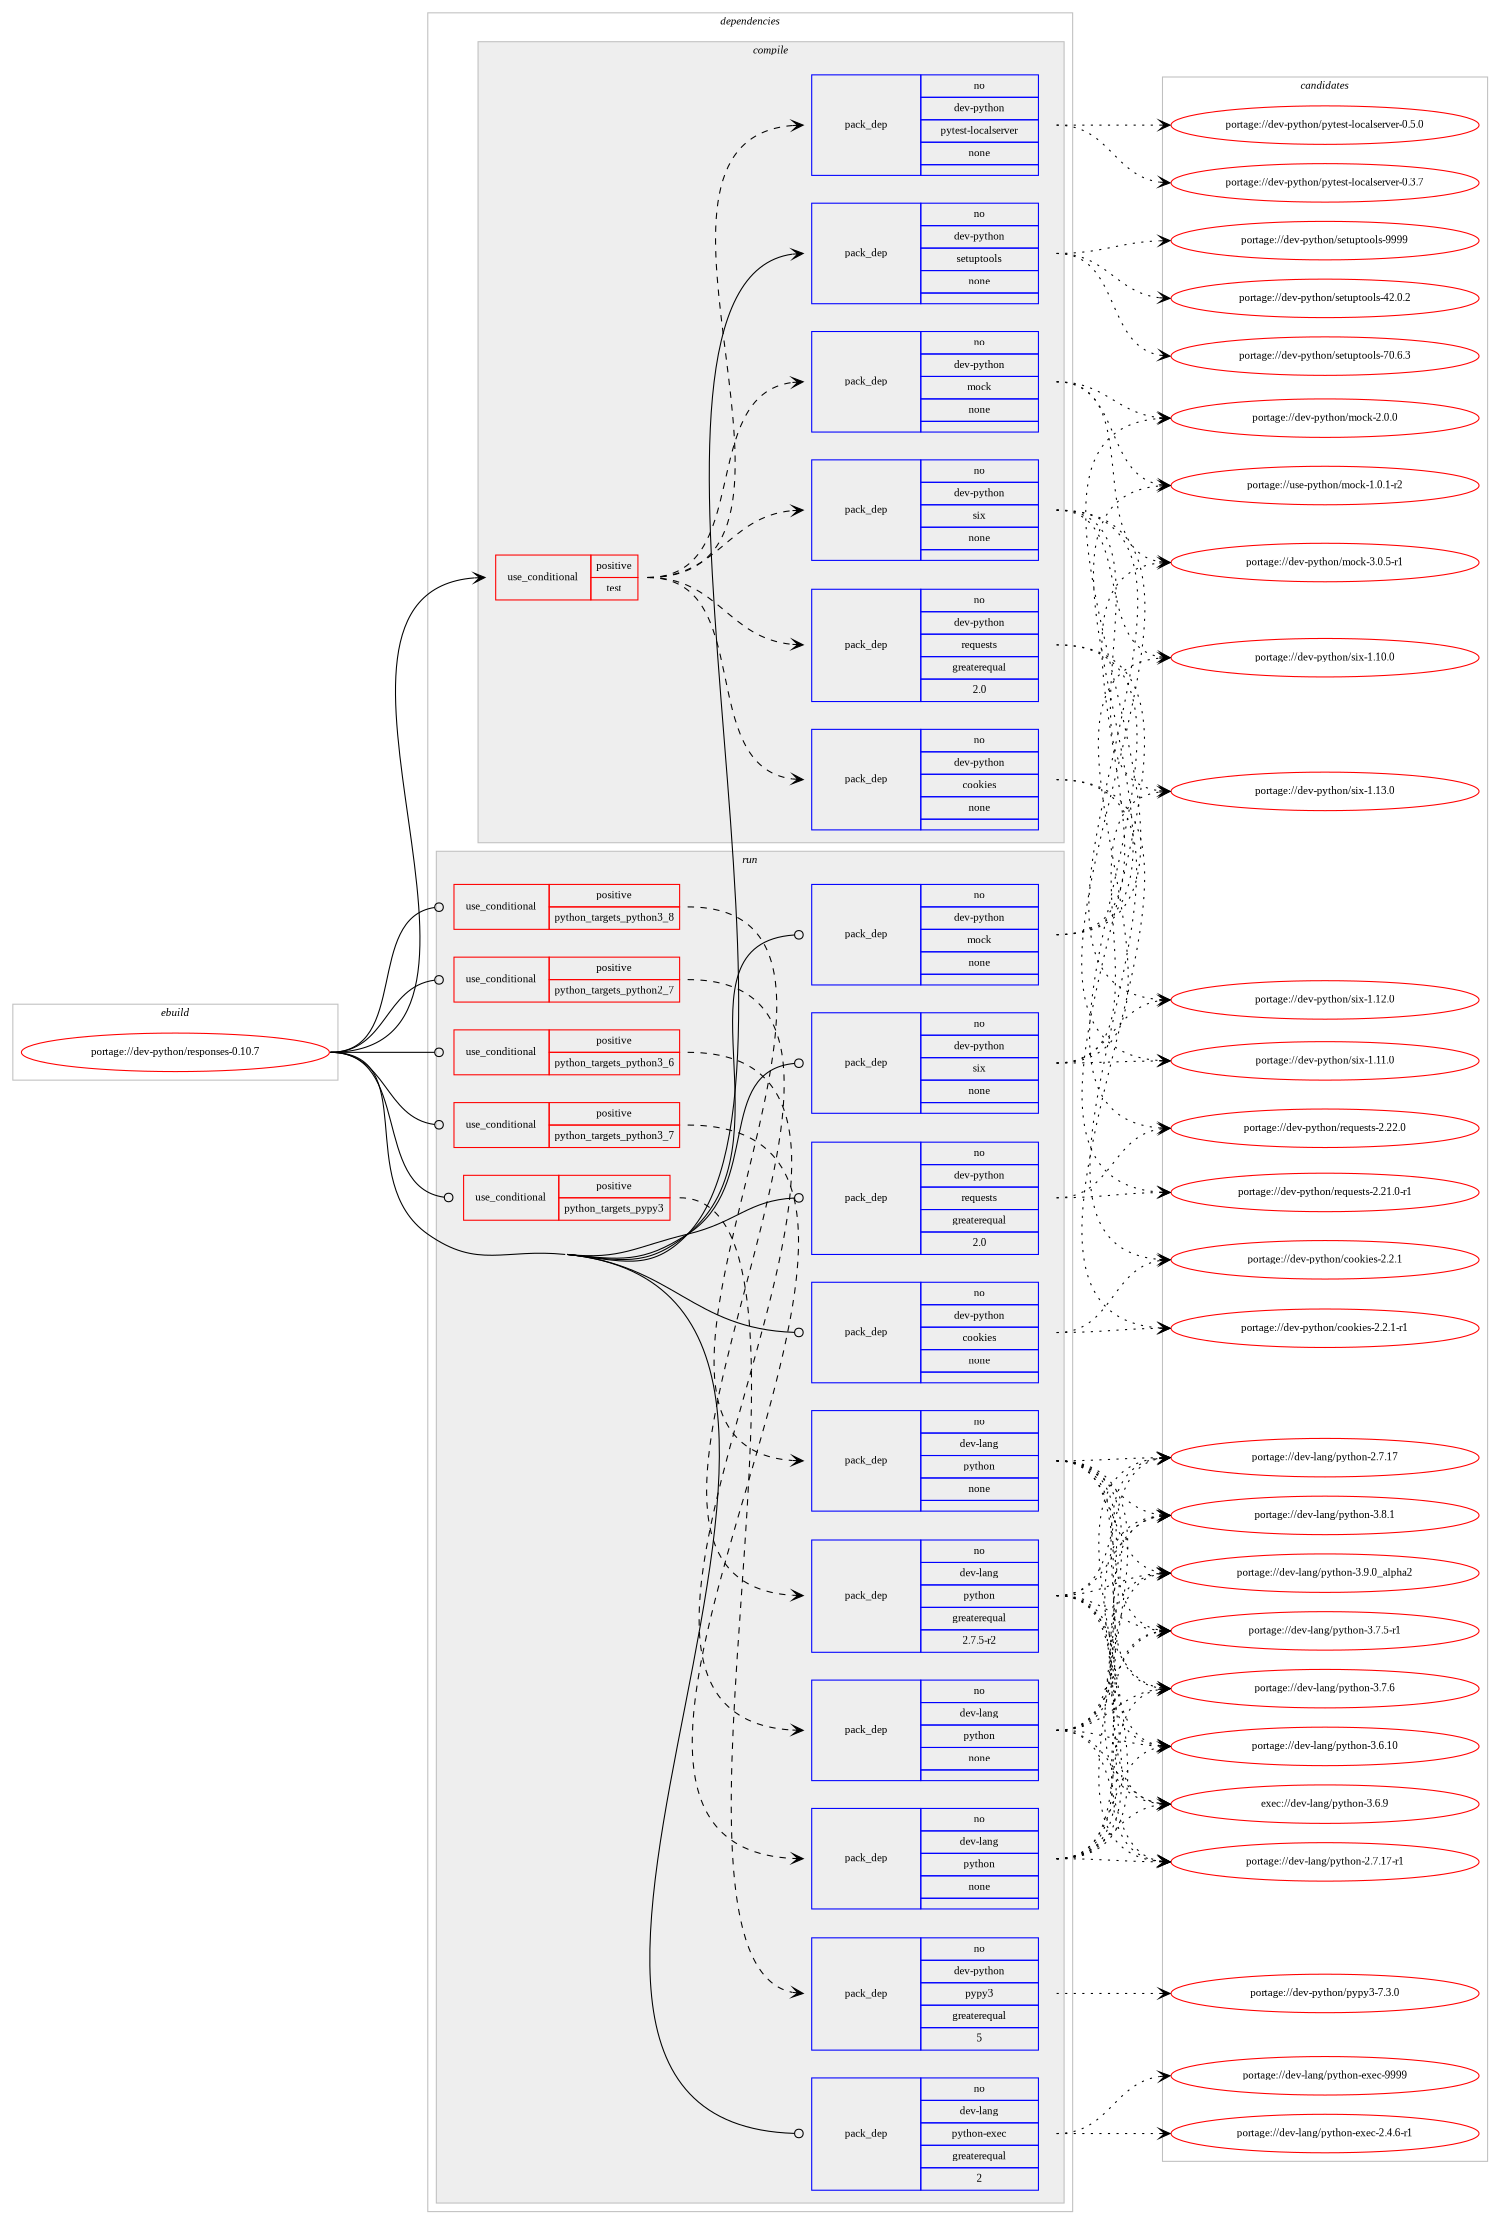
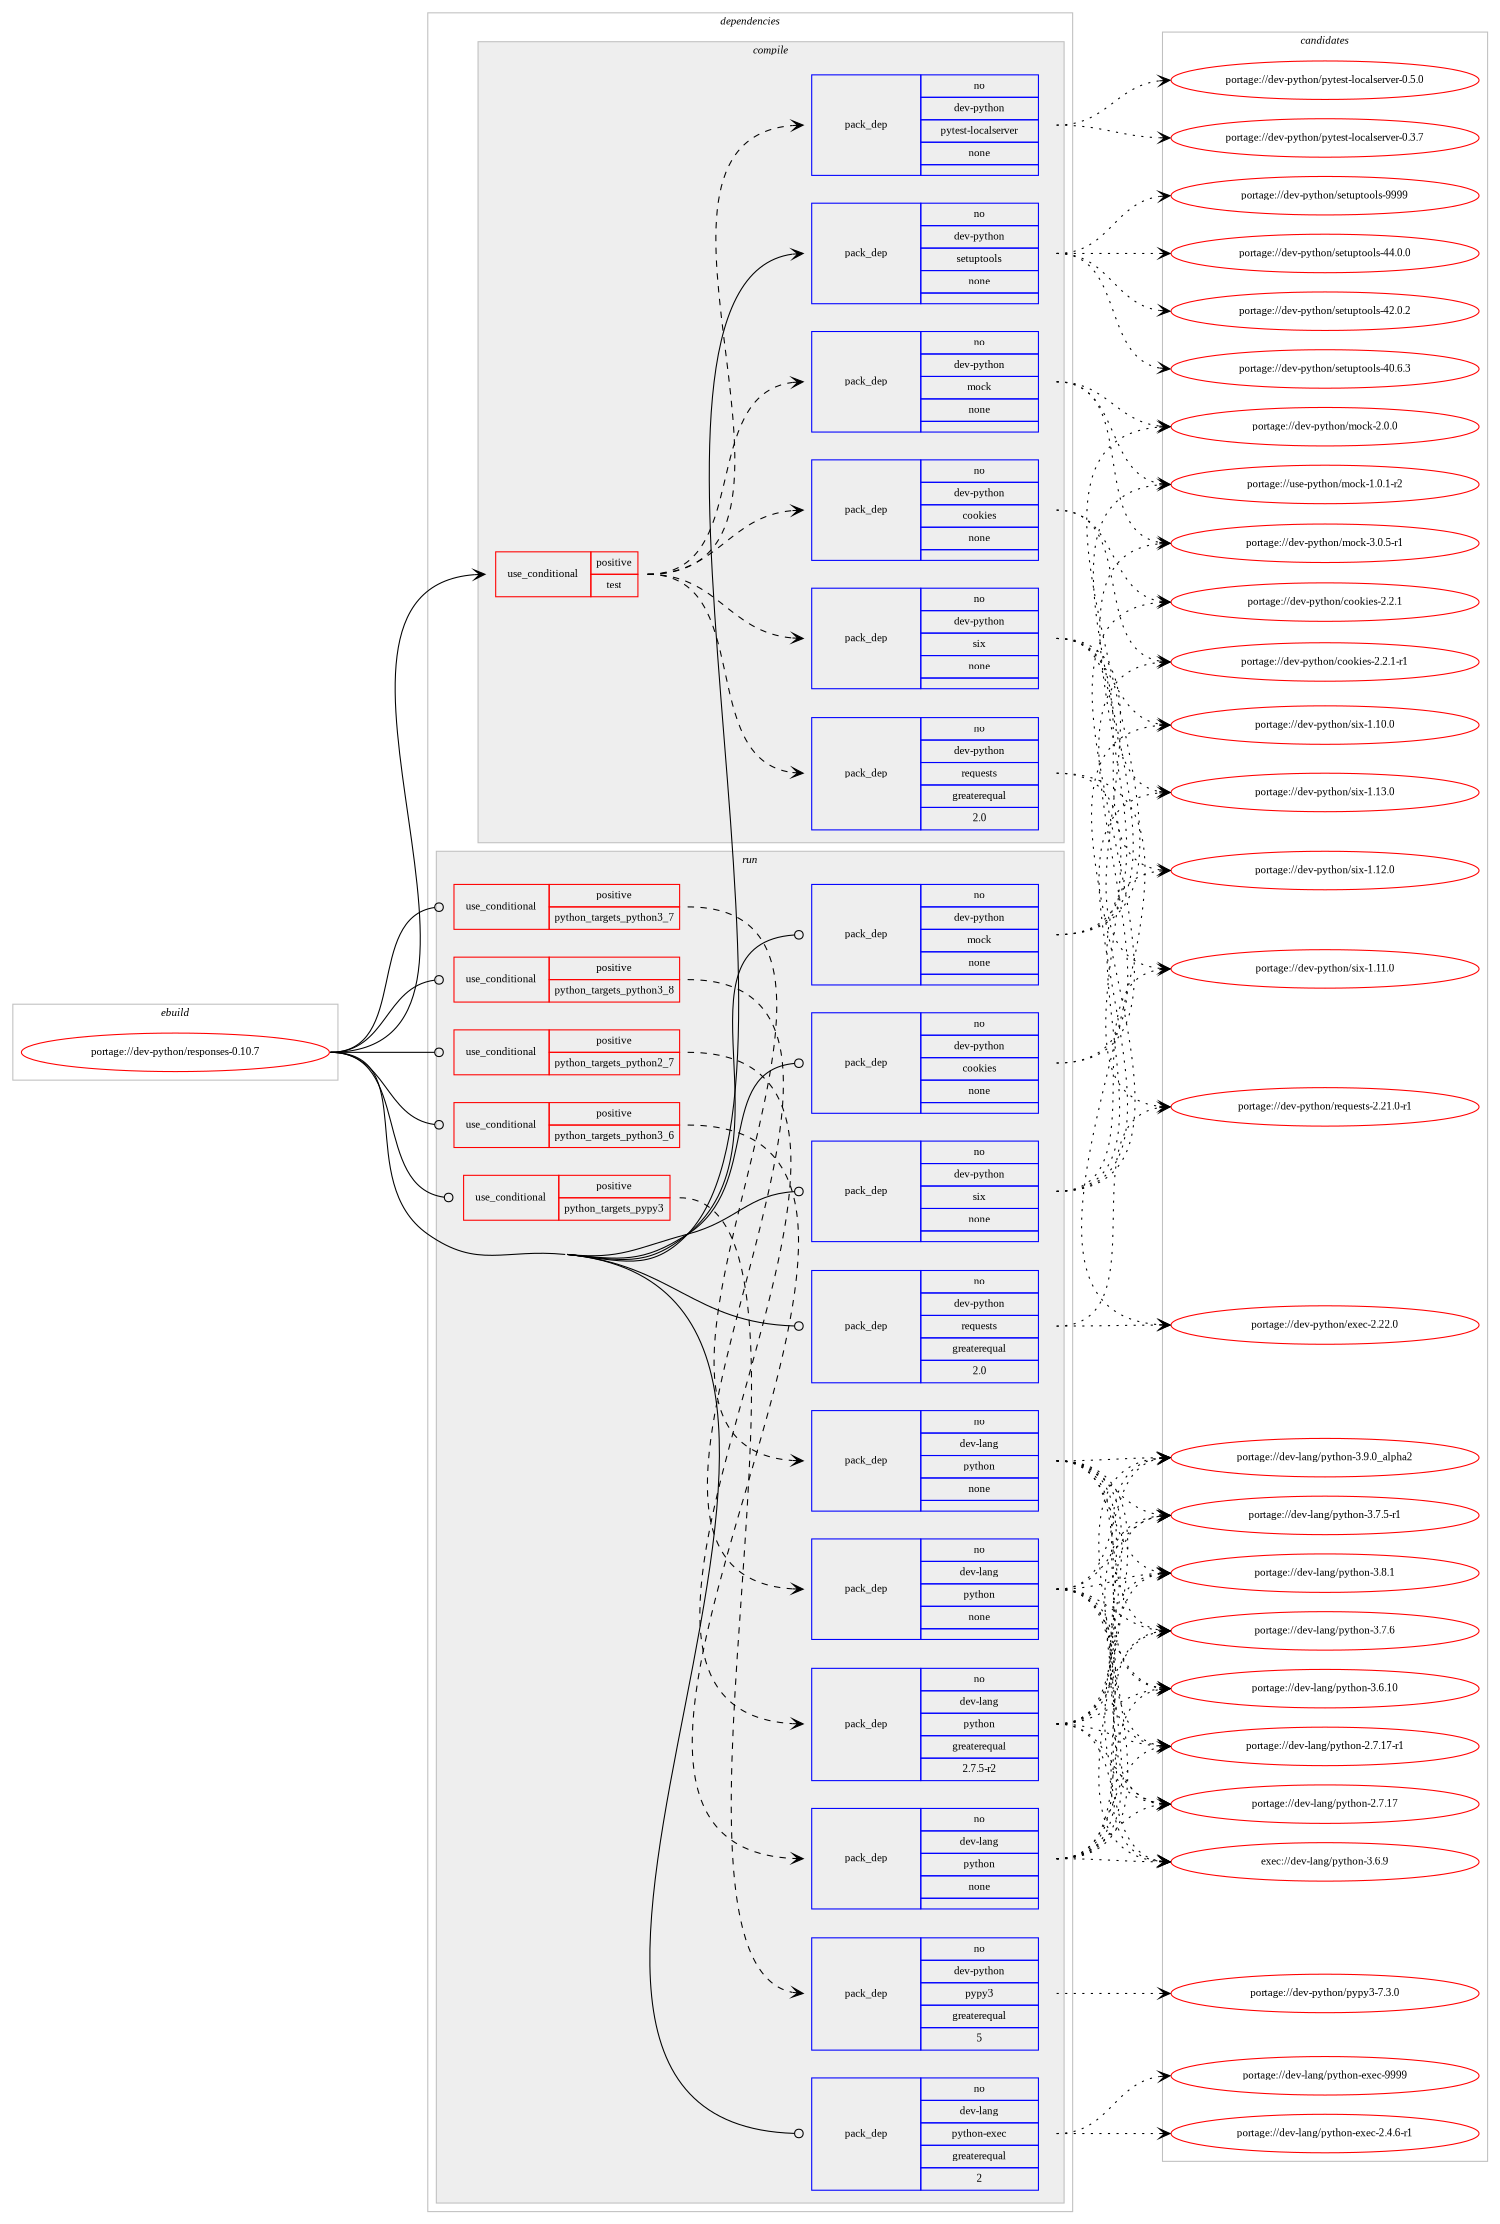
none -> (1325, 253)
(1325, 356) -> (1325, 369)
(1325, 1128) -> (1325, 1325)
